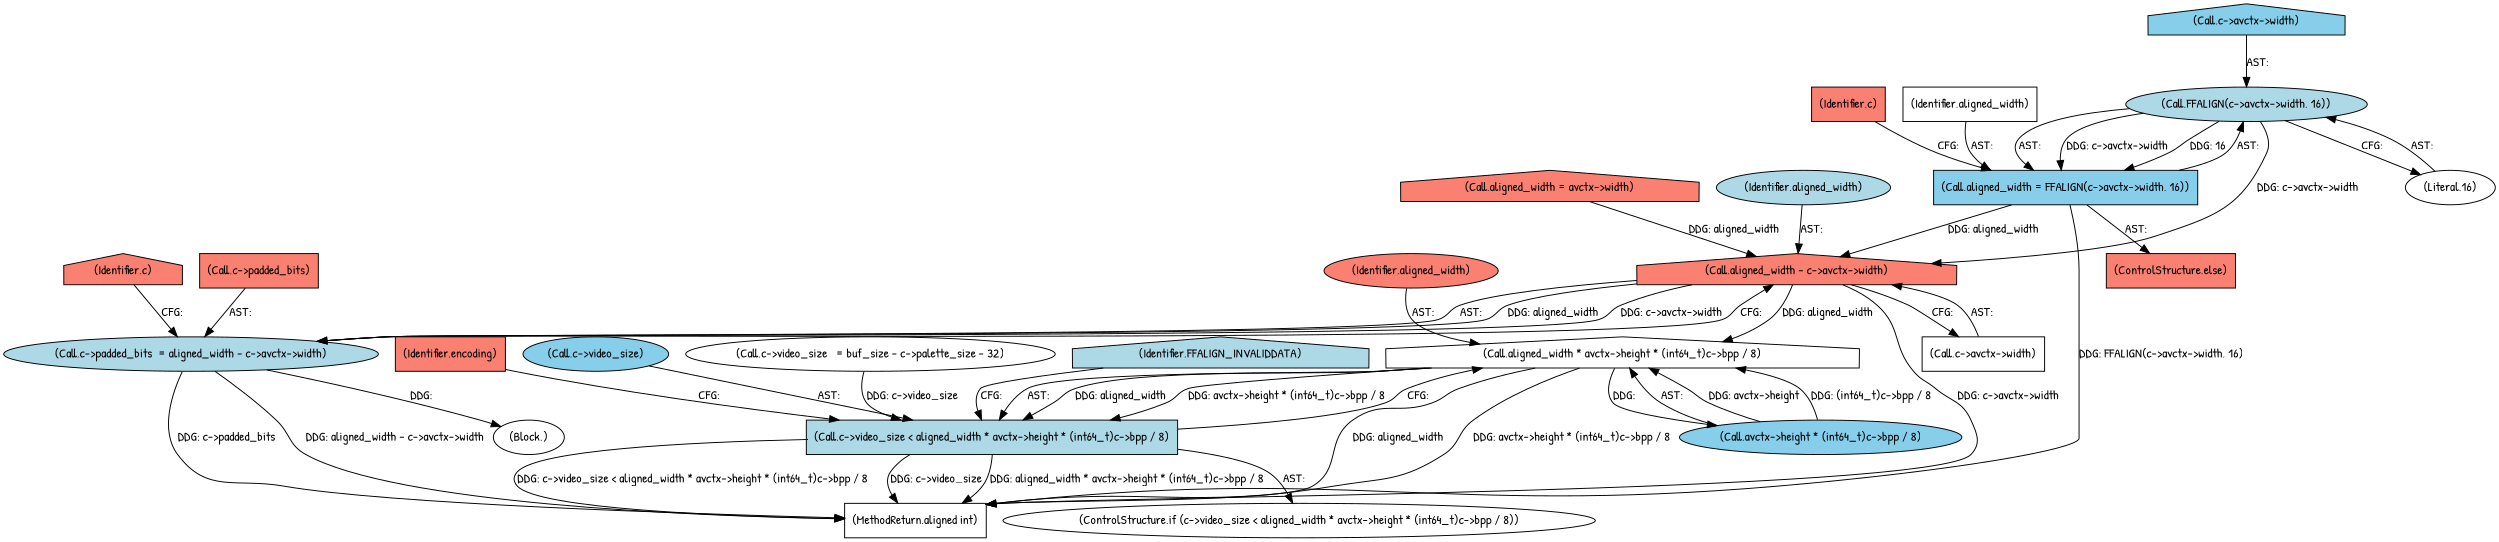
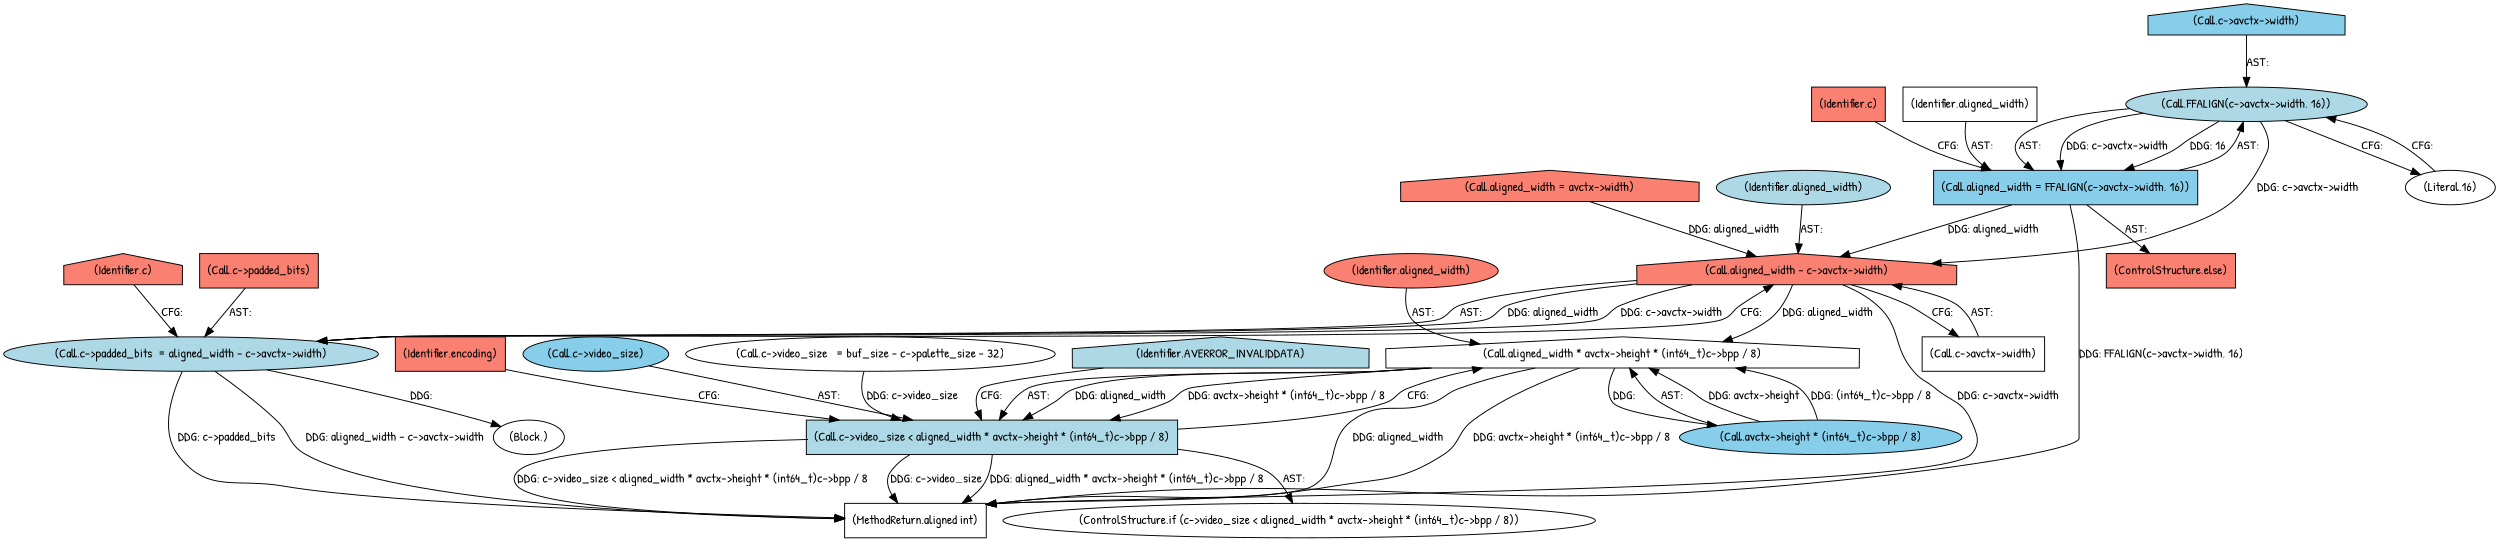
(2424, 146) -> (2424, 146)
(1221, 354) -> (1221, 354)
